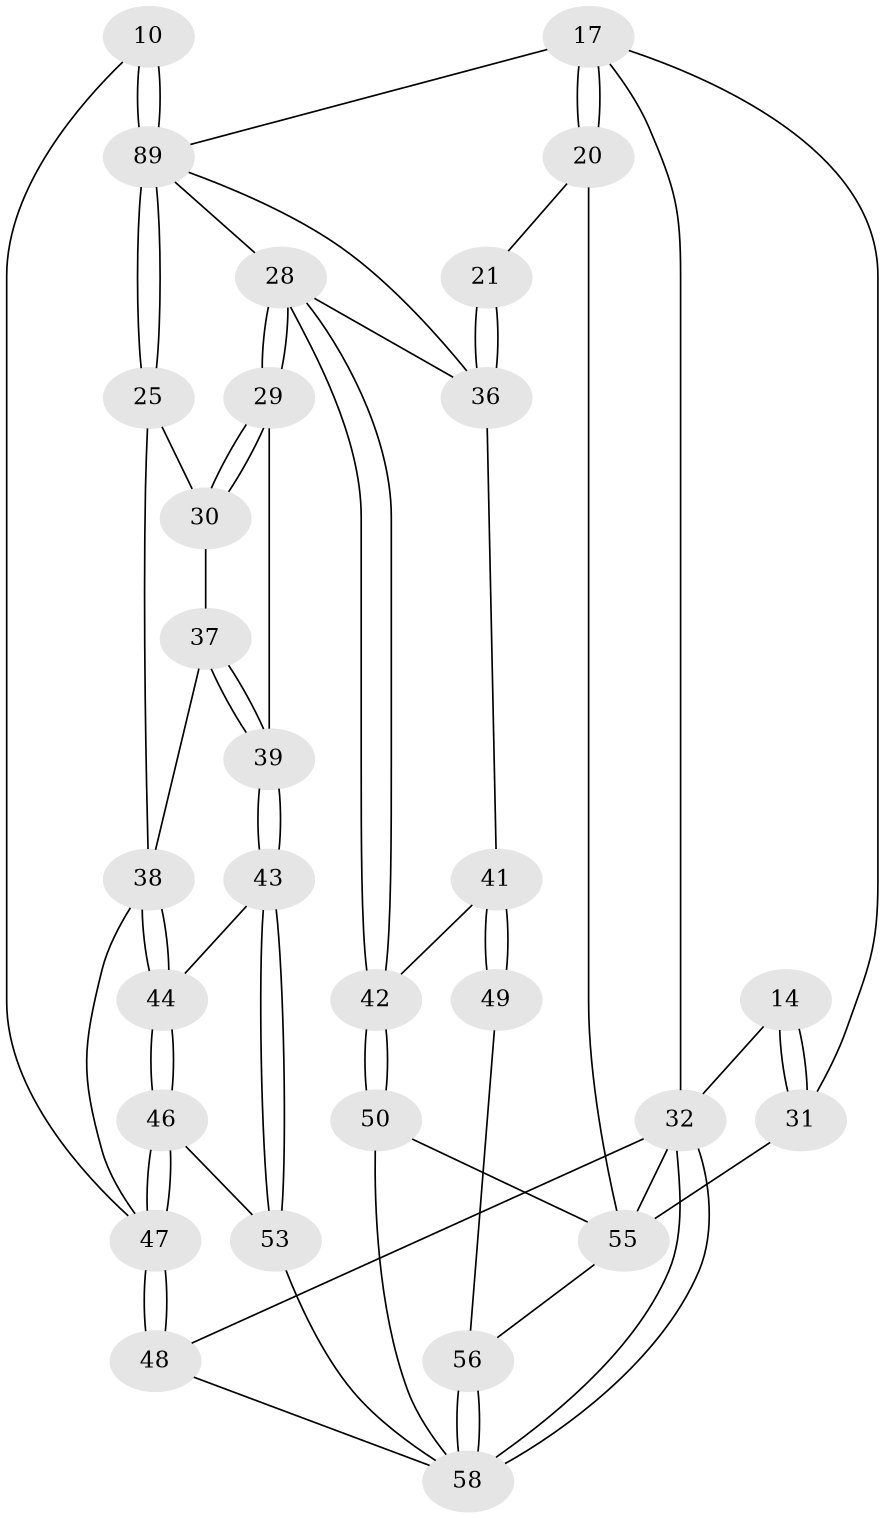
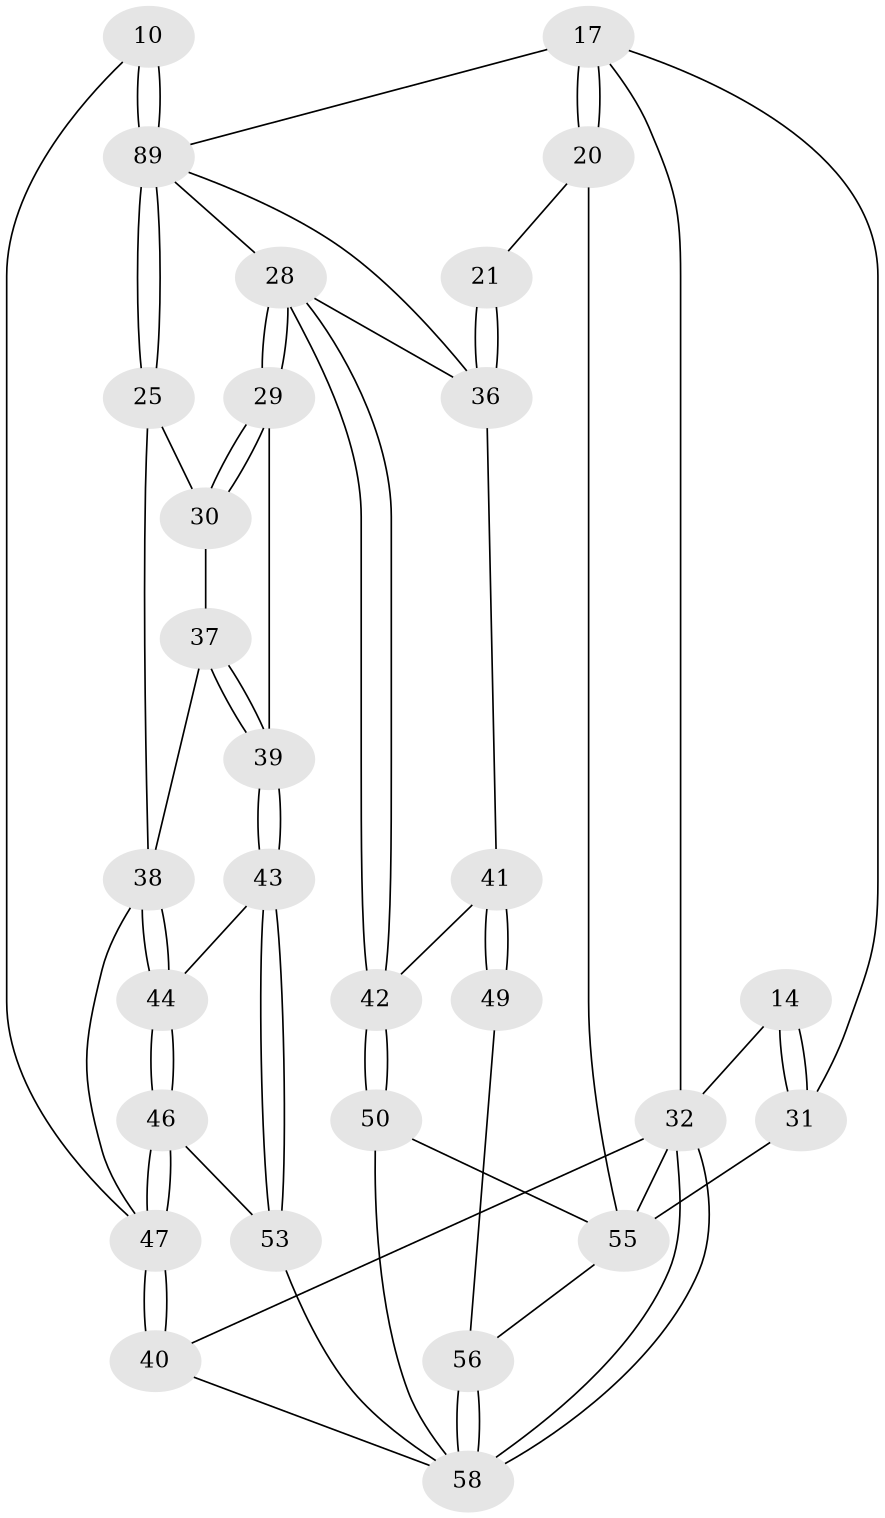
(156, 1361) -> (156, 1361)
